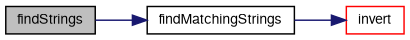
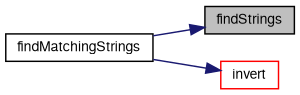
(114, 20) -> (172, 33)
